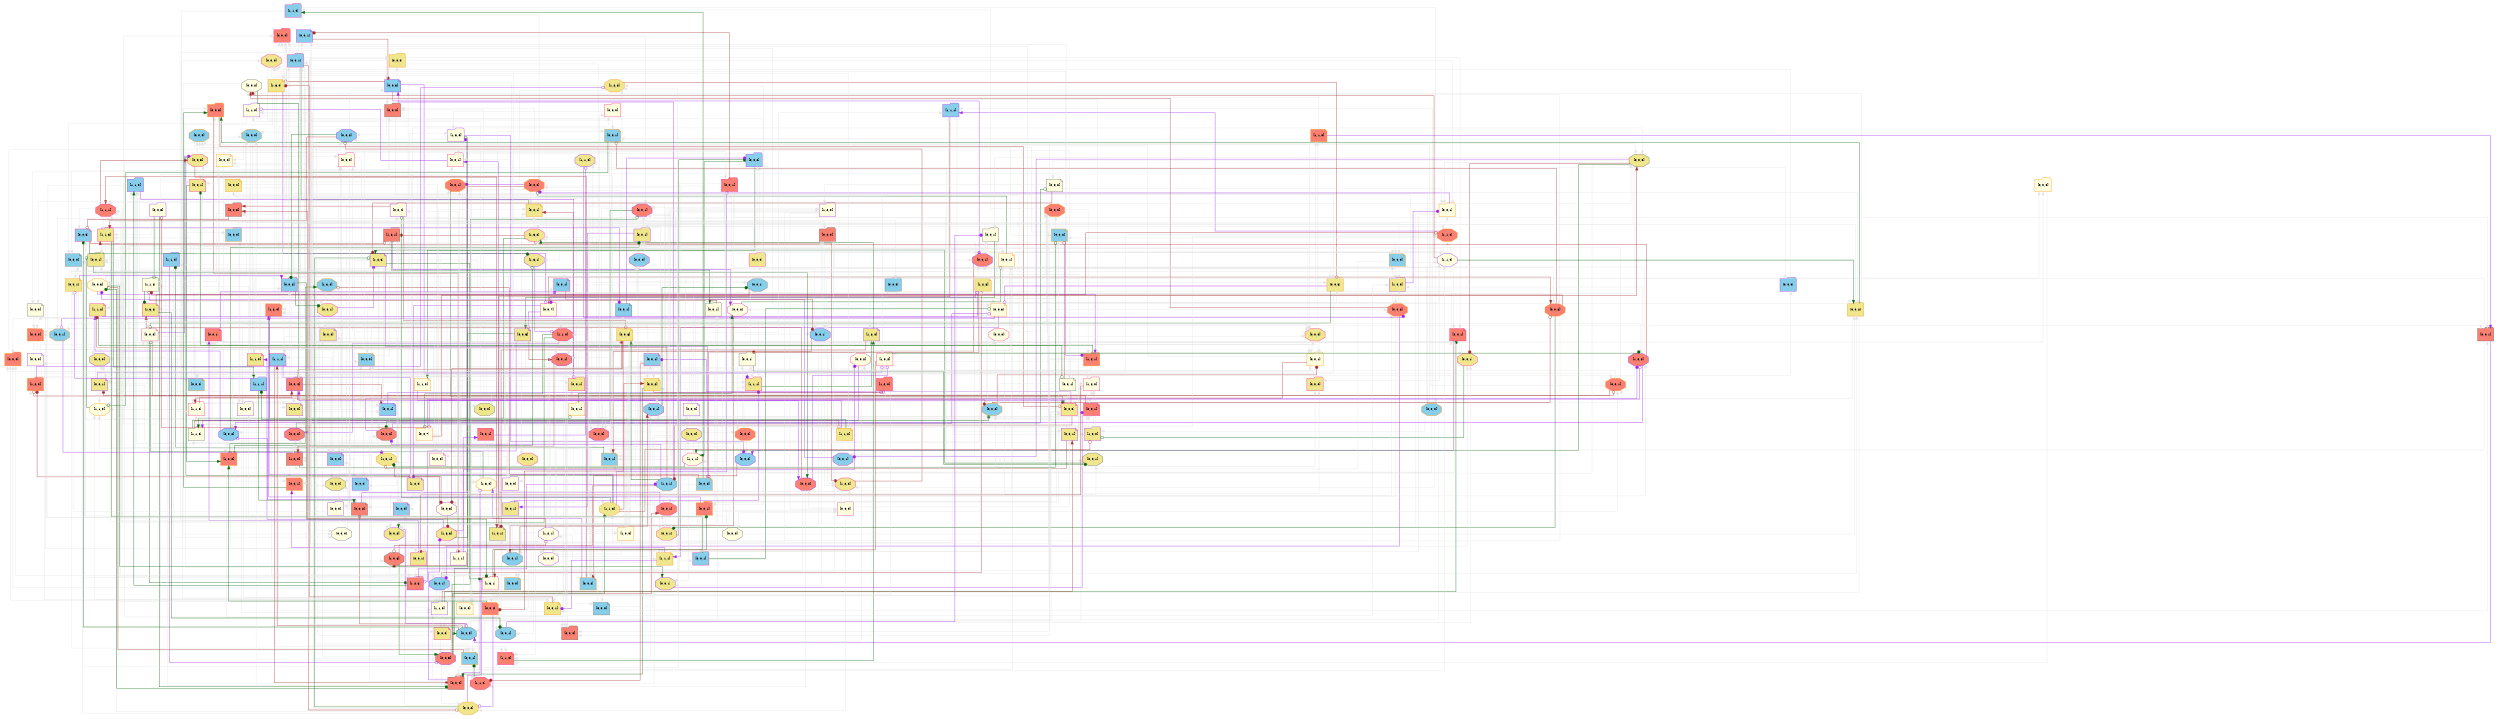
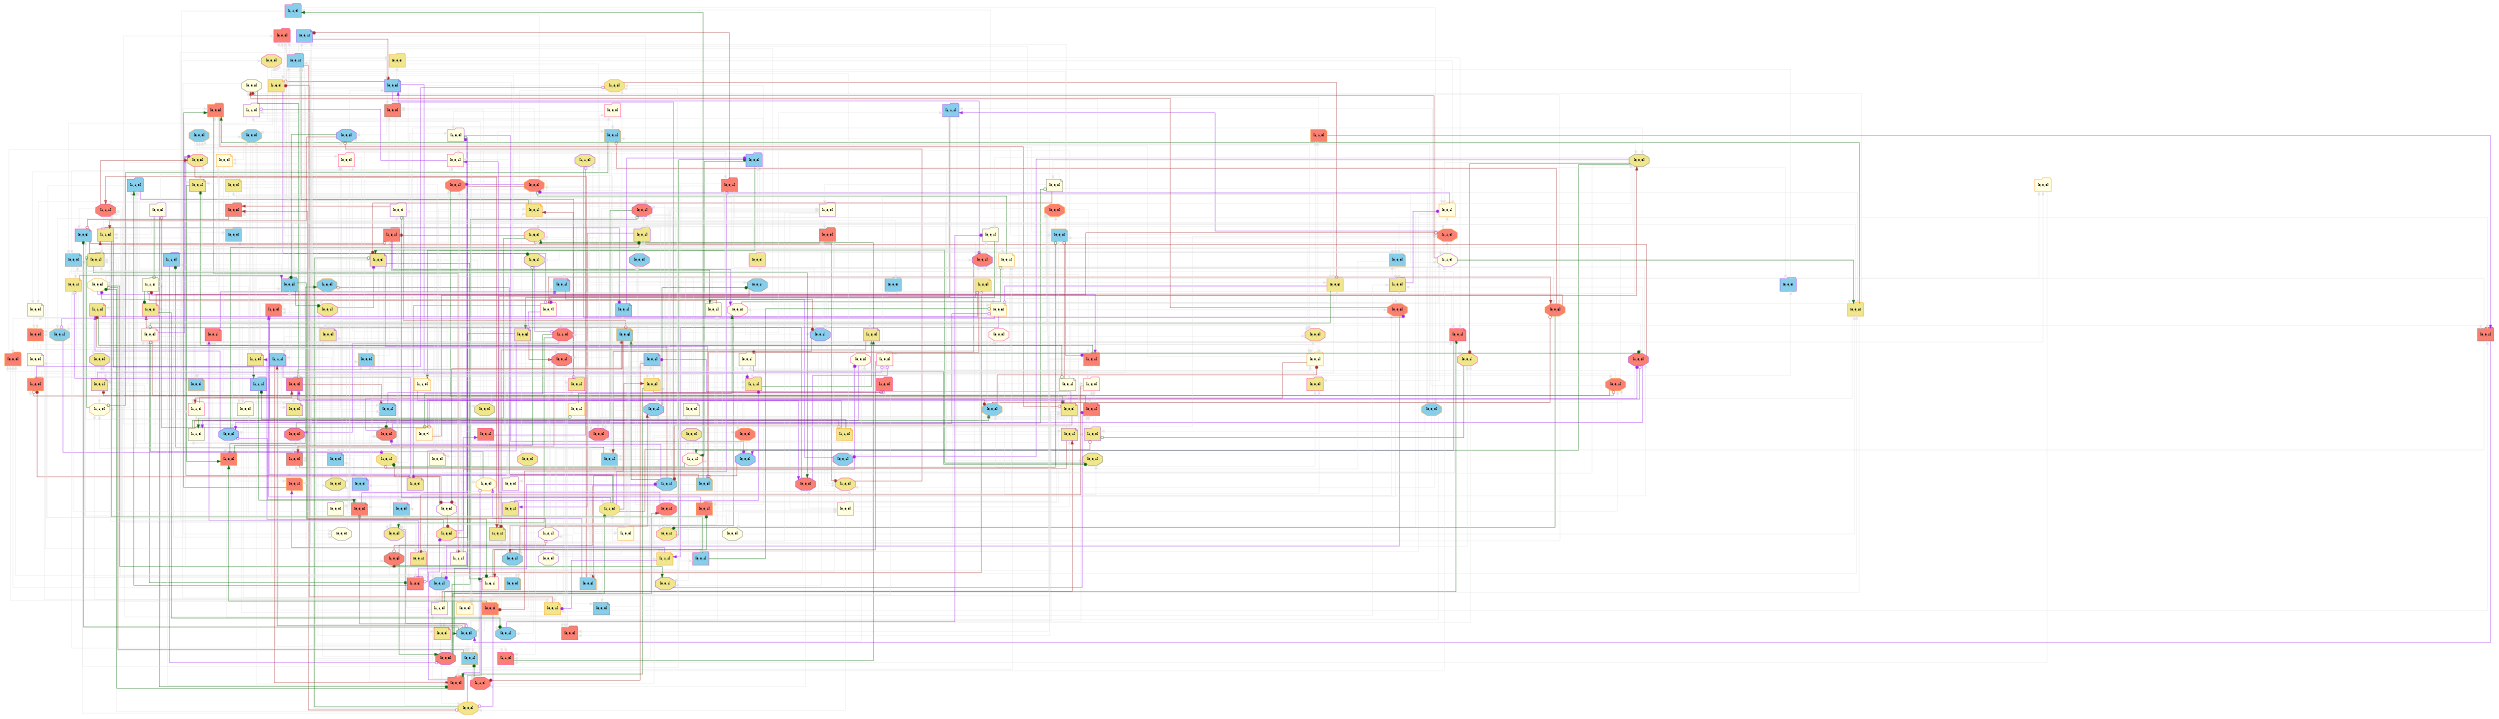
(625, 335) -> (625, 335)
